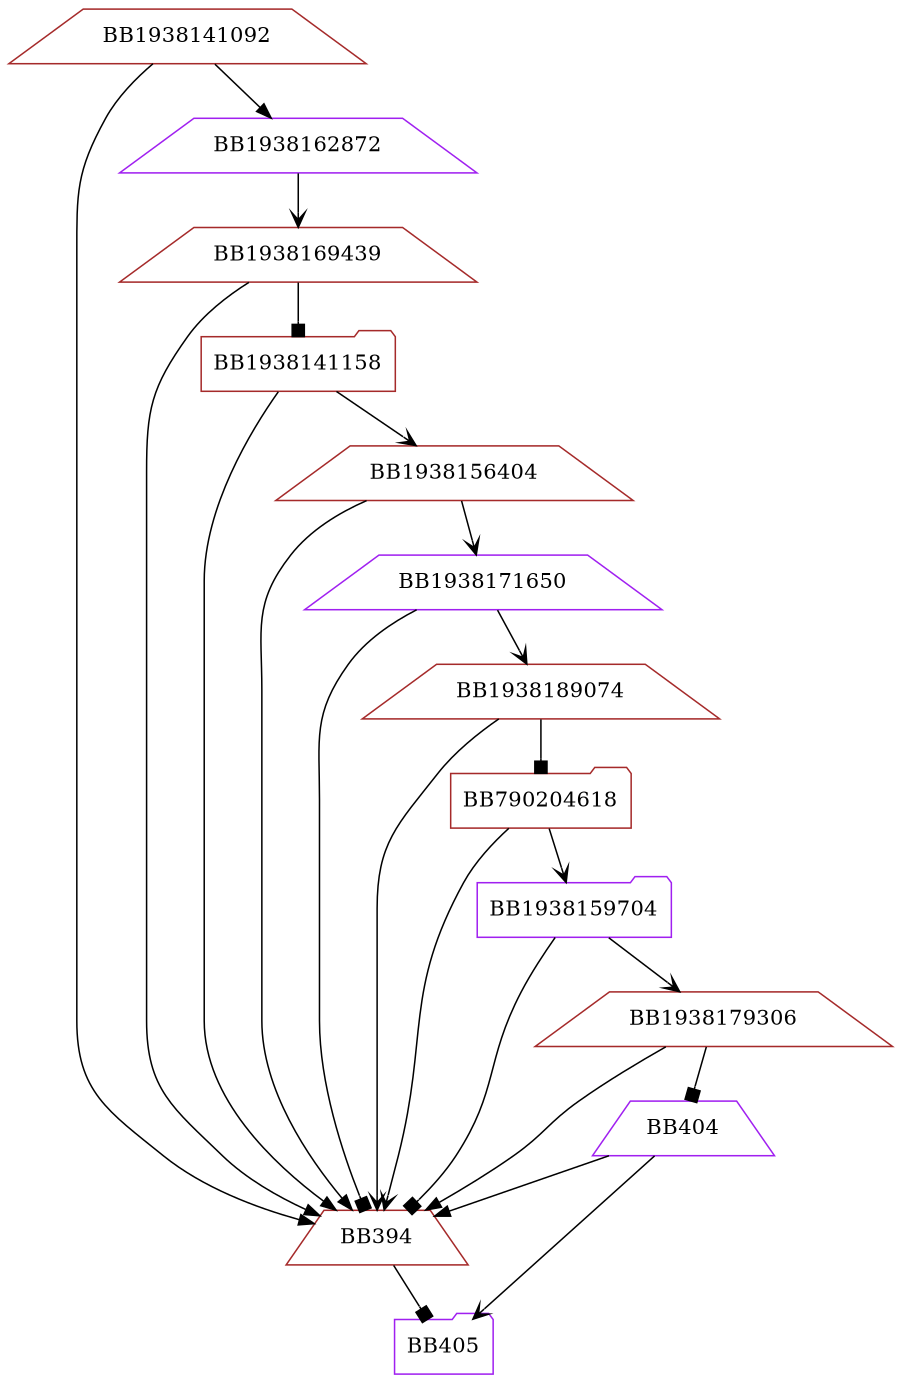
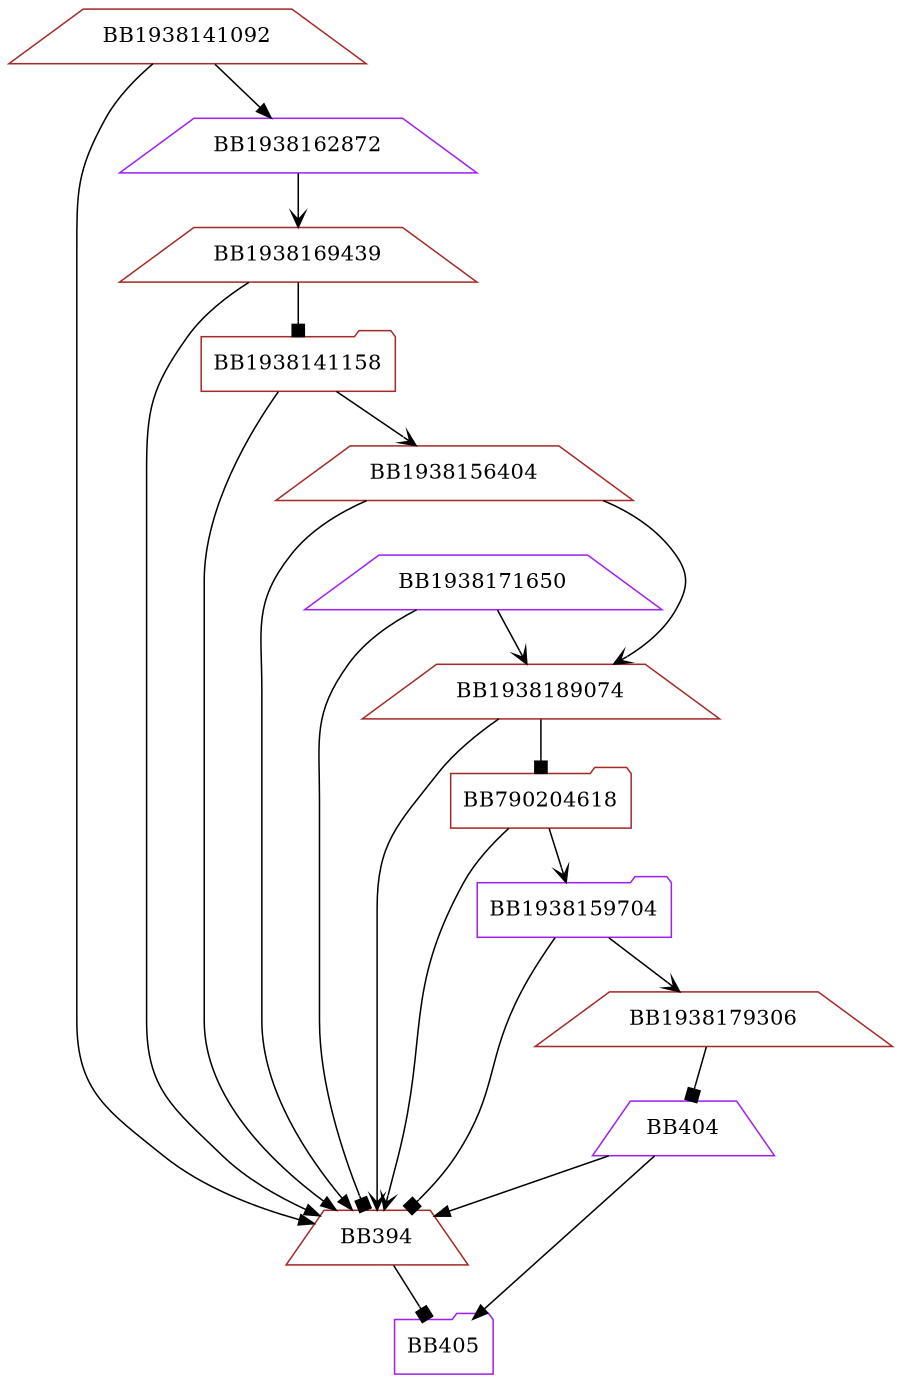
(467, 521) -> (684, 570)
(552, 1123) -> none
(570, 1232) -> (570, 1232)
